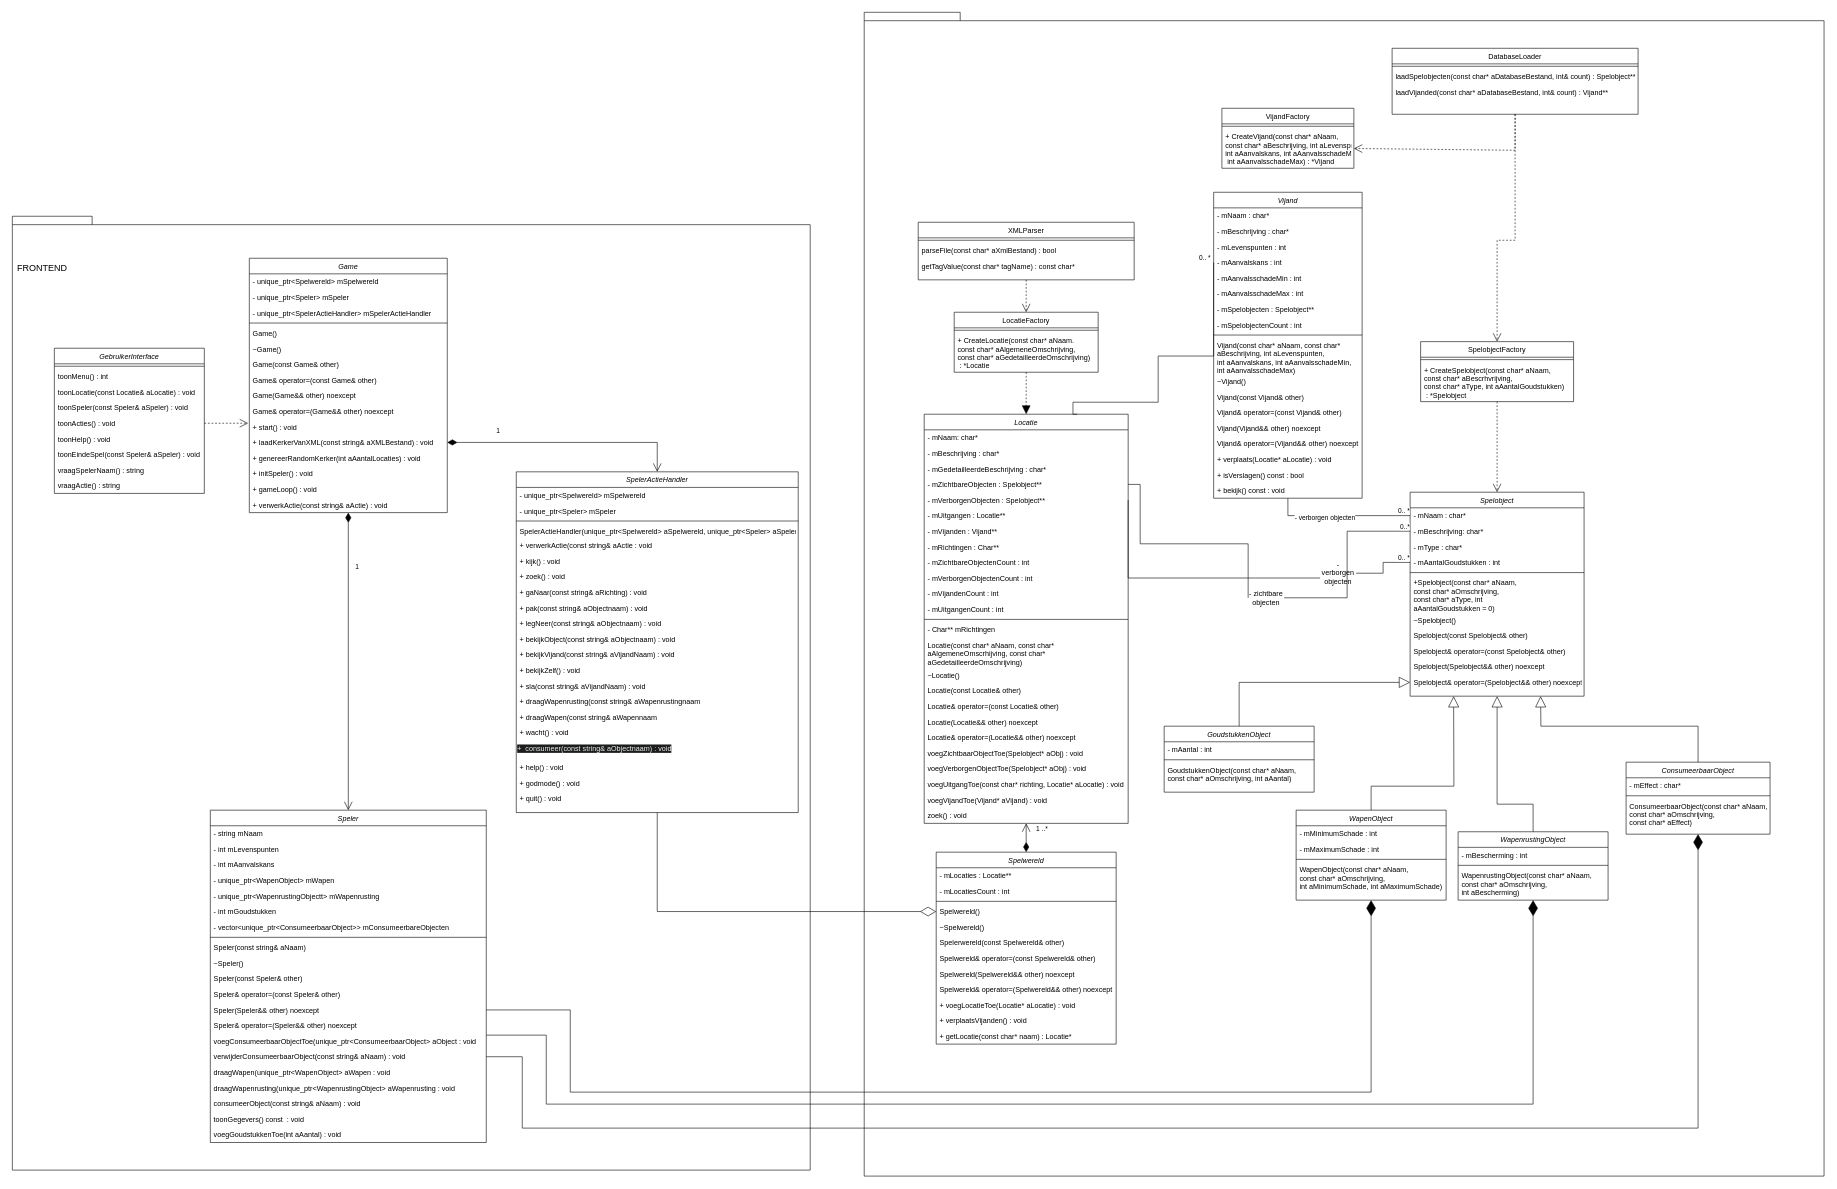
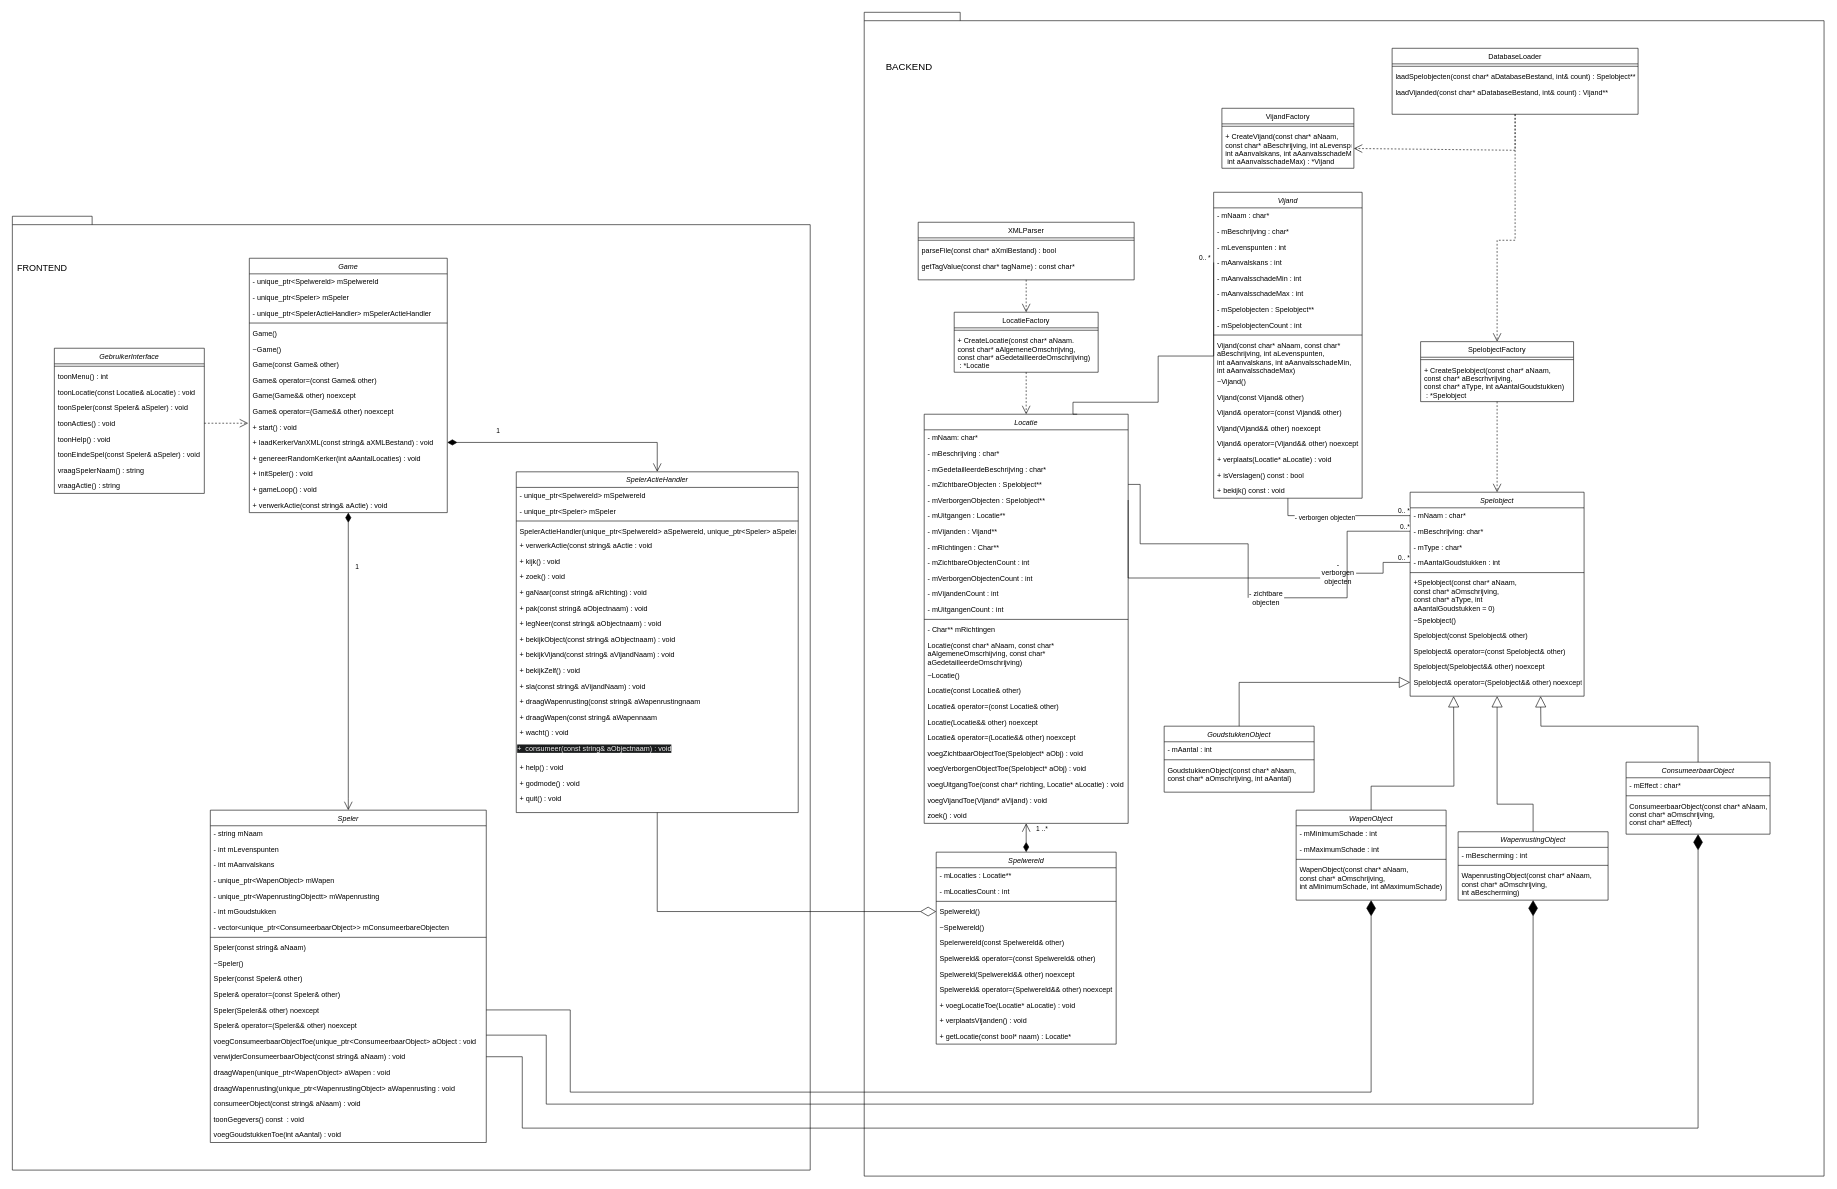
none -> (909, 66)
(1026, 404) -> (1026, 408)
(1015, 1037) -> (1014, 1037)
